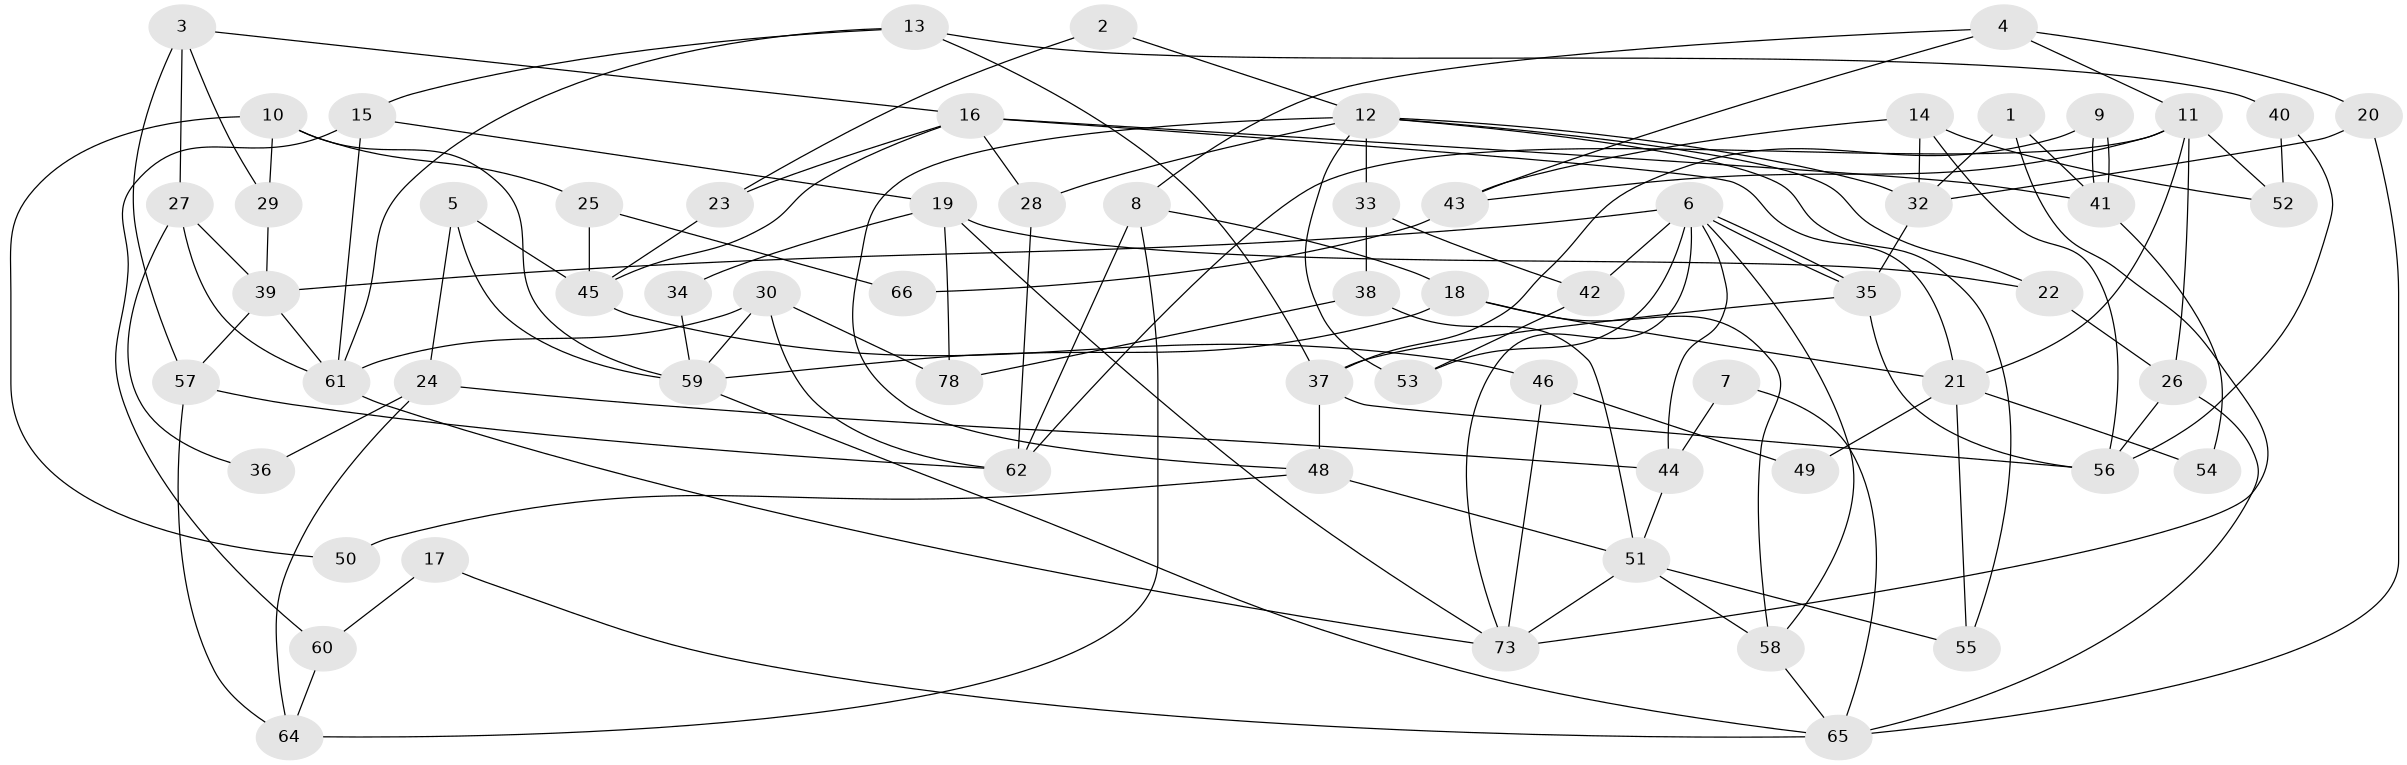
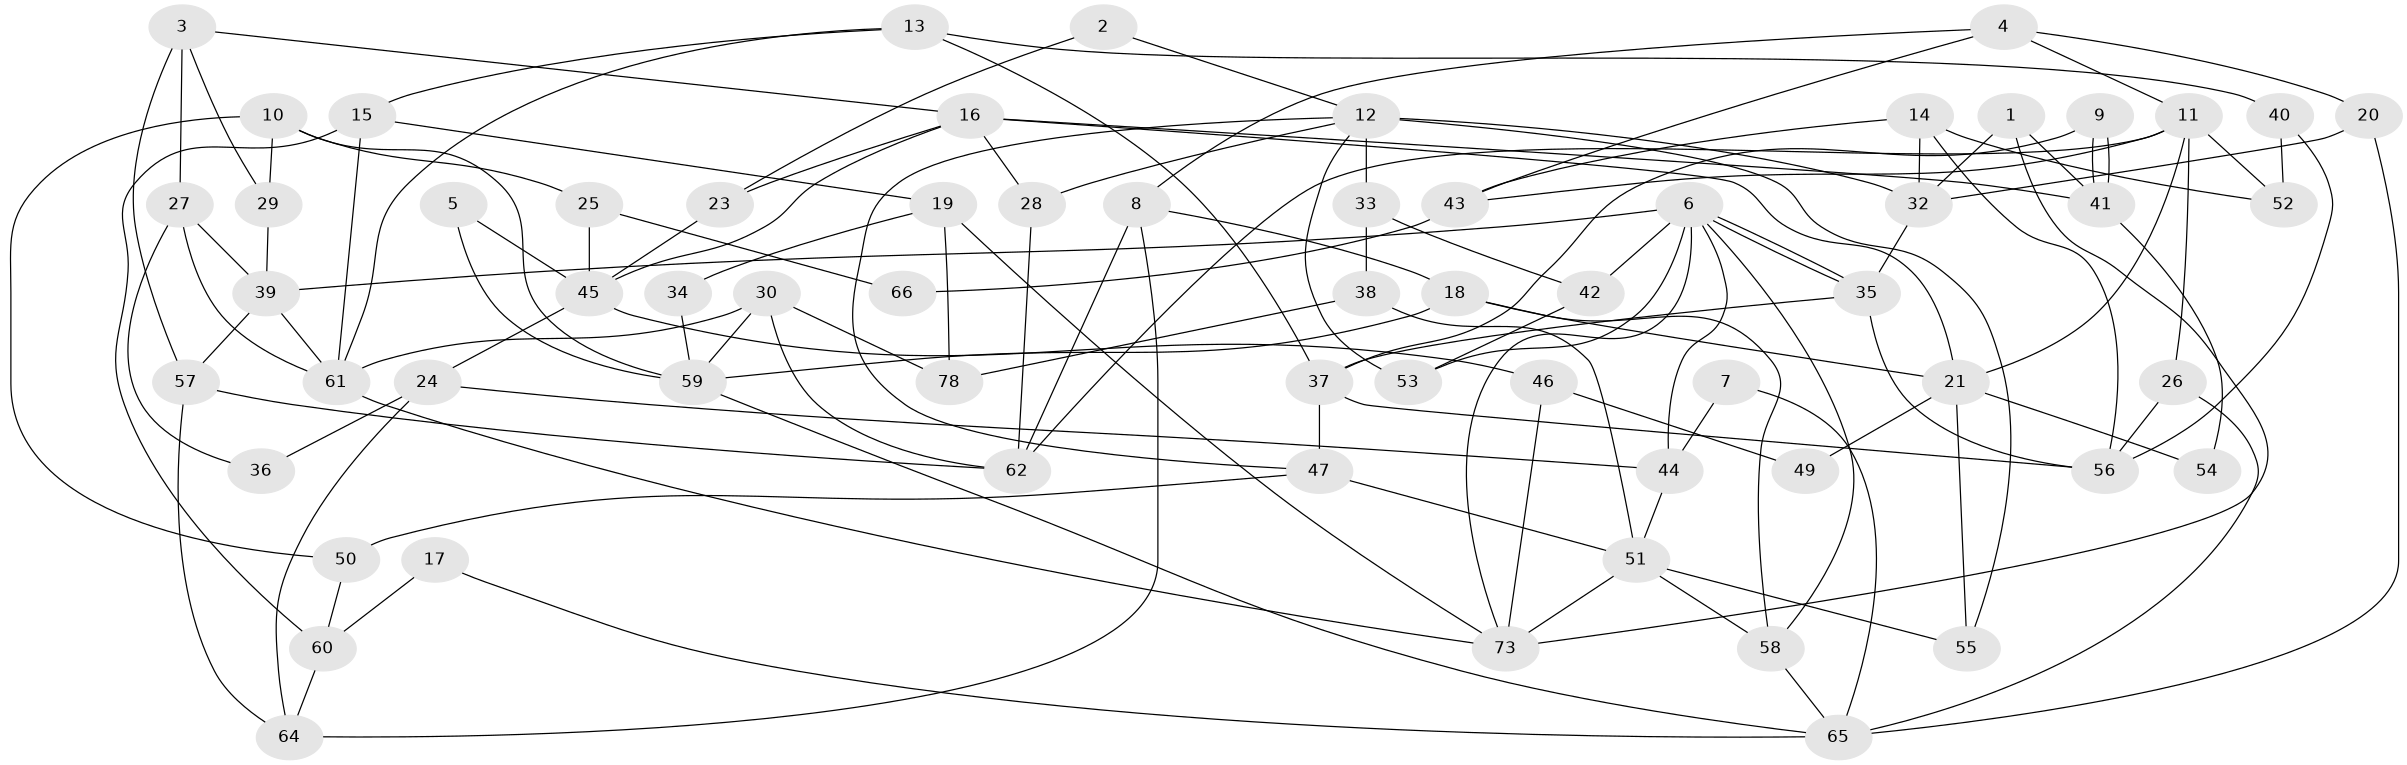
(441, 293) -> (531, 326)
(2050, 294) -> none
(1319, 471) -> (1319, 471)
none -> (335, 604)
